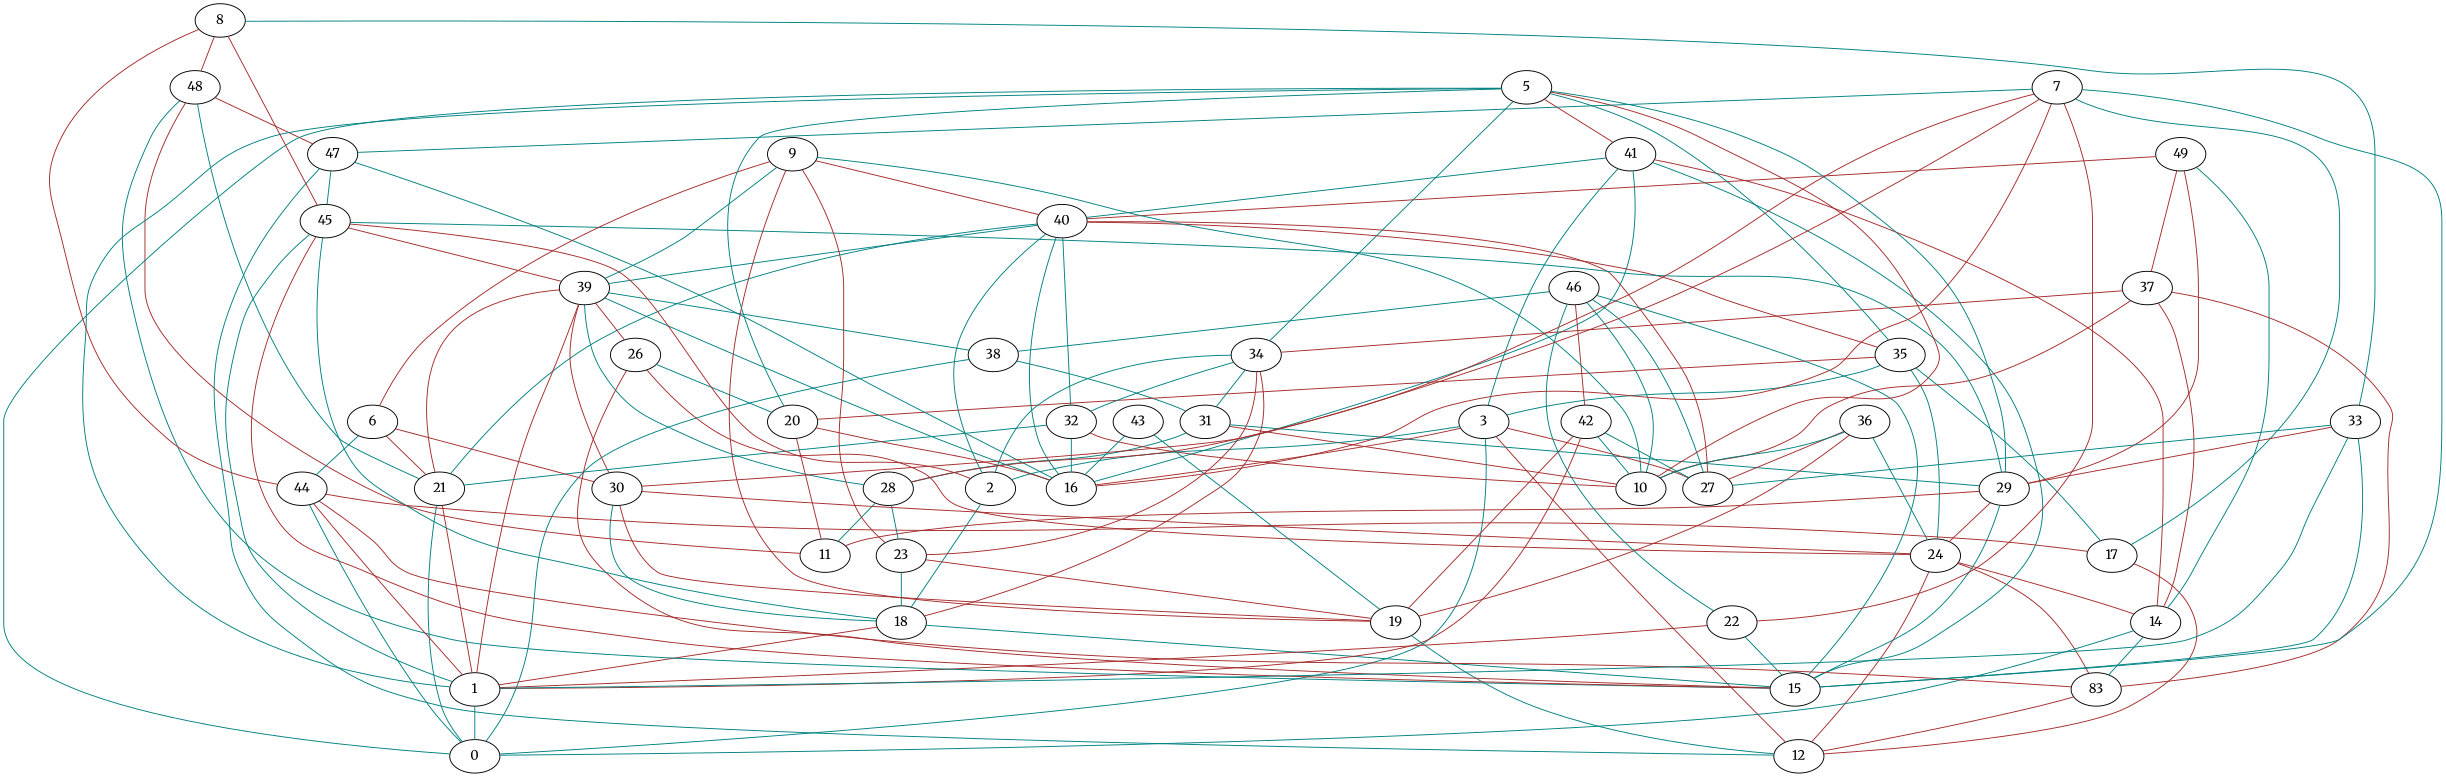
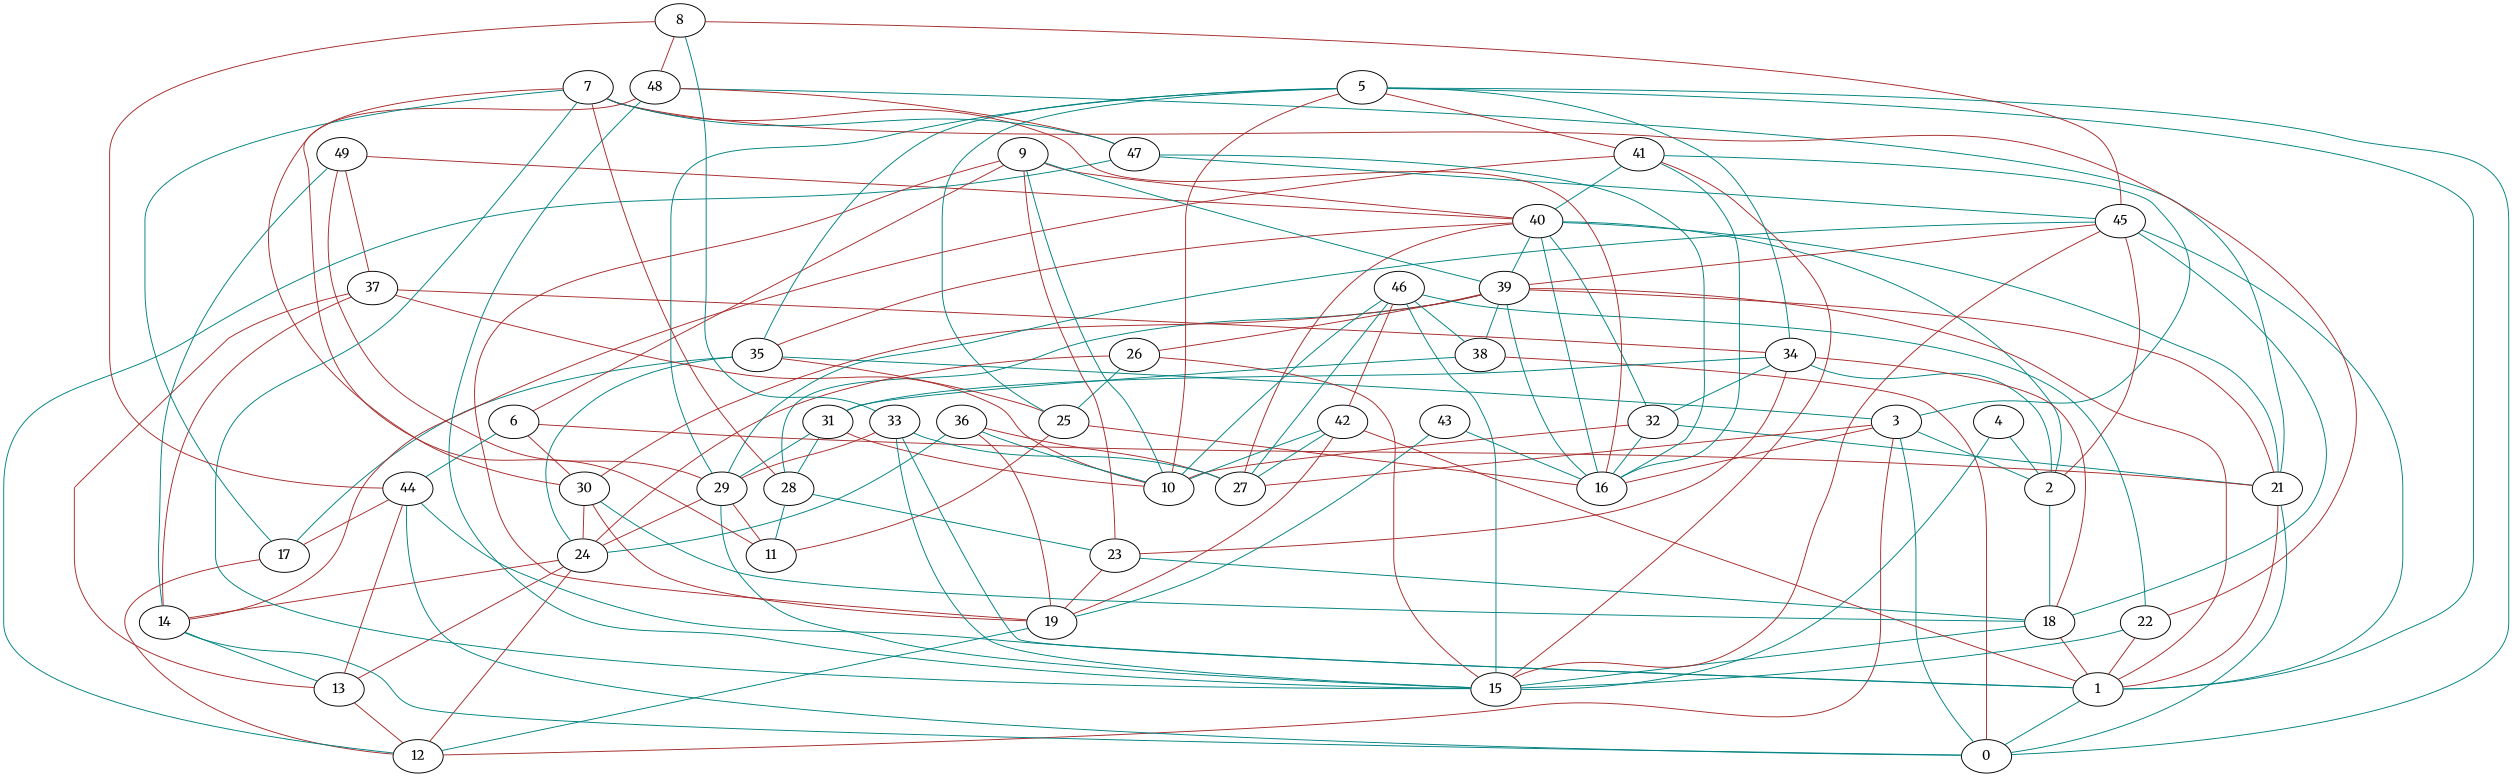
(2007, 392) -> (1795, 419)
(793, 422) -> (1064, 422)
none -> (1999, 422)
(632, 443) -> (1894, 394)
(387, 590) -> (938, 636)
(2096, 689) -> (339, 689)
